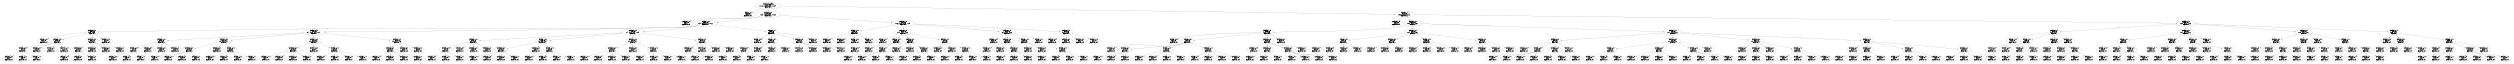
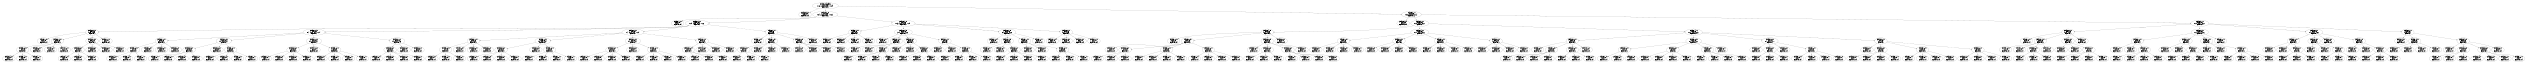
(748, 15) -> (805, 15)
(1267, 32) -> (1267, 32)
none -> (1399, 50)
